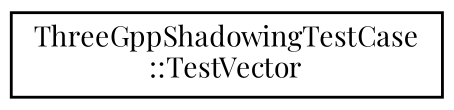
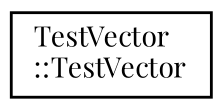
(227, 55) -> (111, 55)
